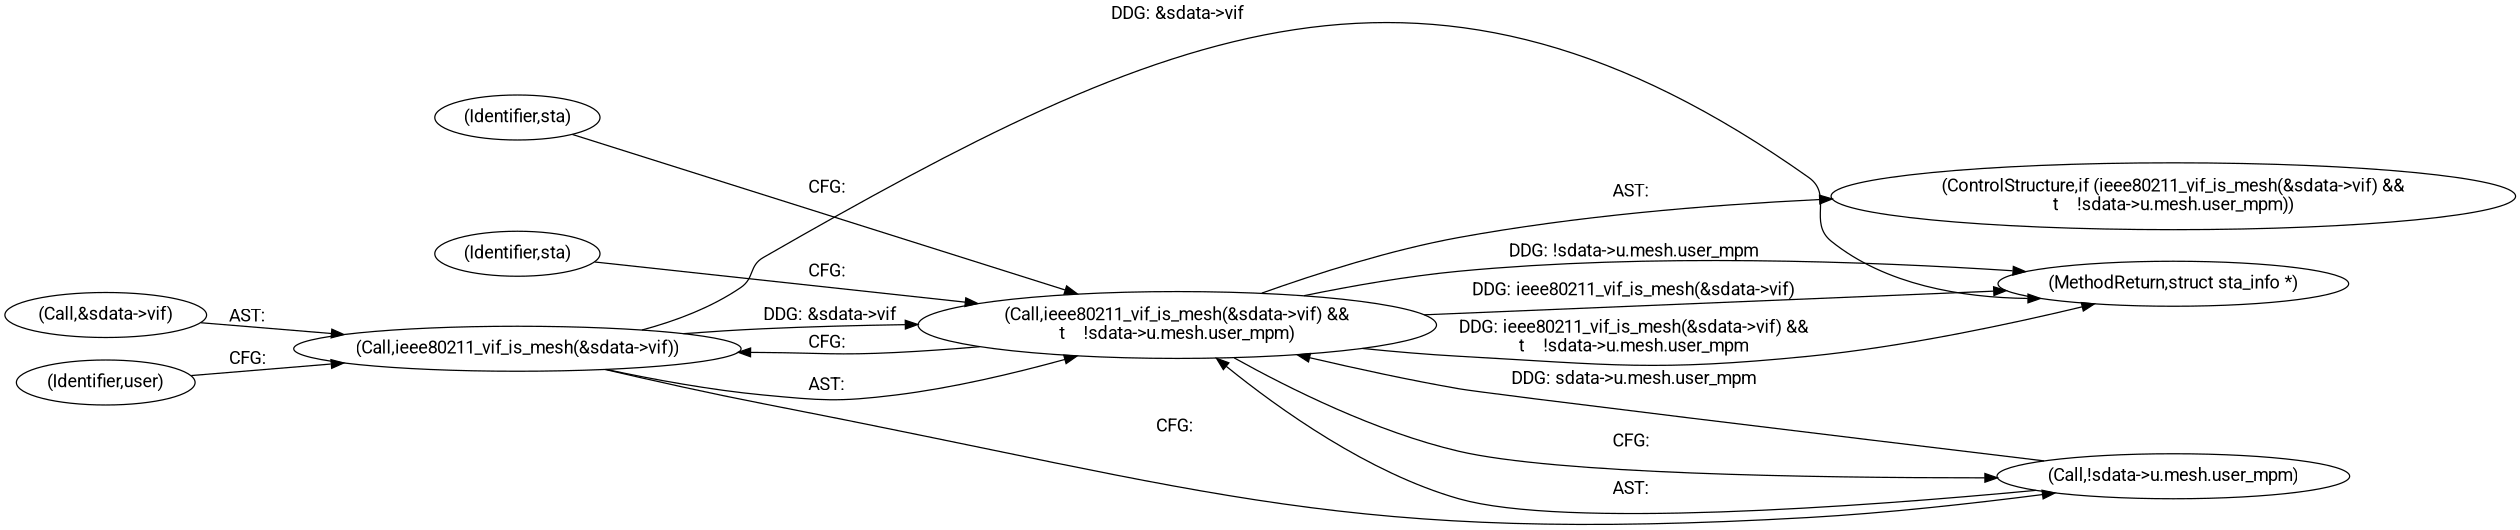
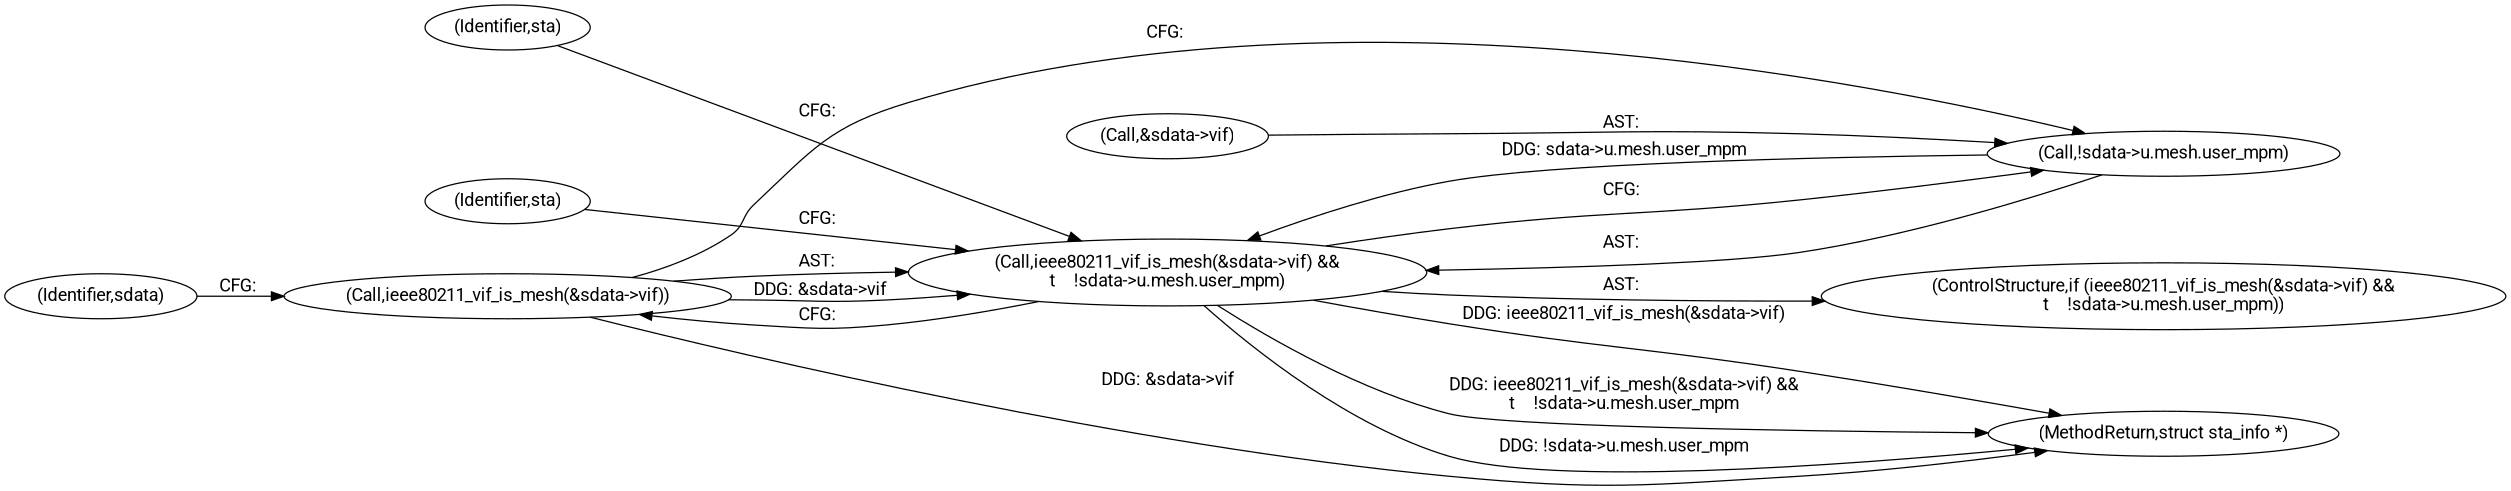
(266, 328) -> (1632, 132)
(106, 382) -> (101, 296)
